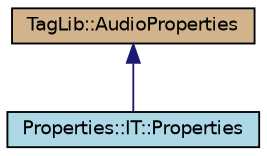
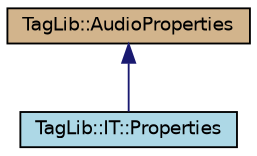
(133, 130) -> (129, 130)
